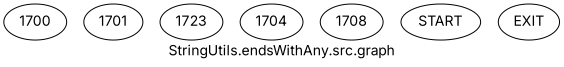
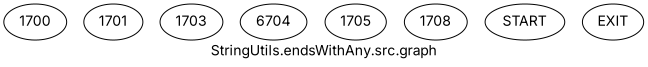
(191, 22) -> (191, 22)
(272, 22) -> (274, 22)
none -> (356, 22)
